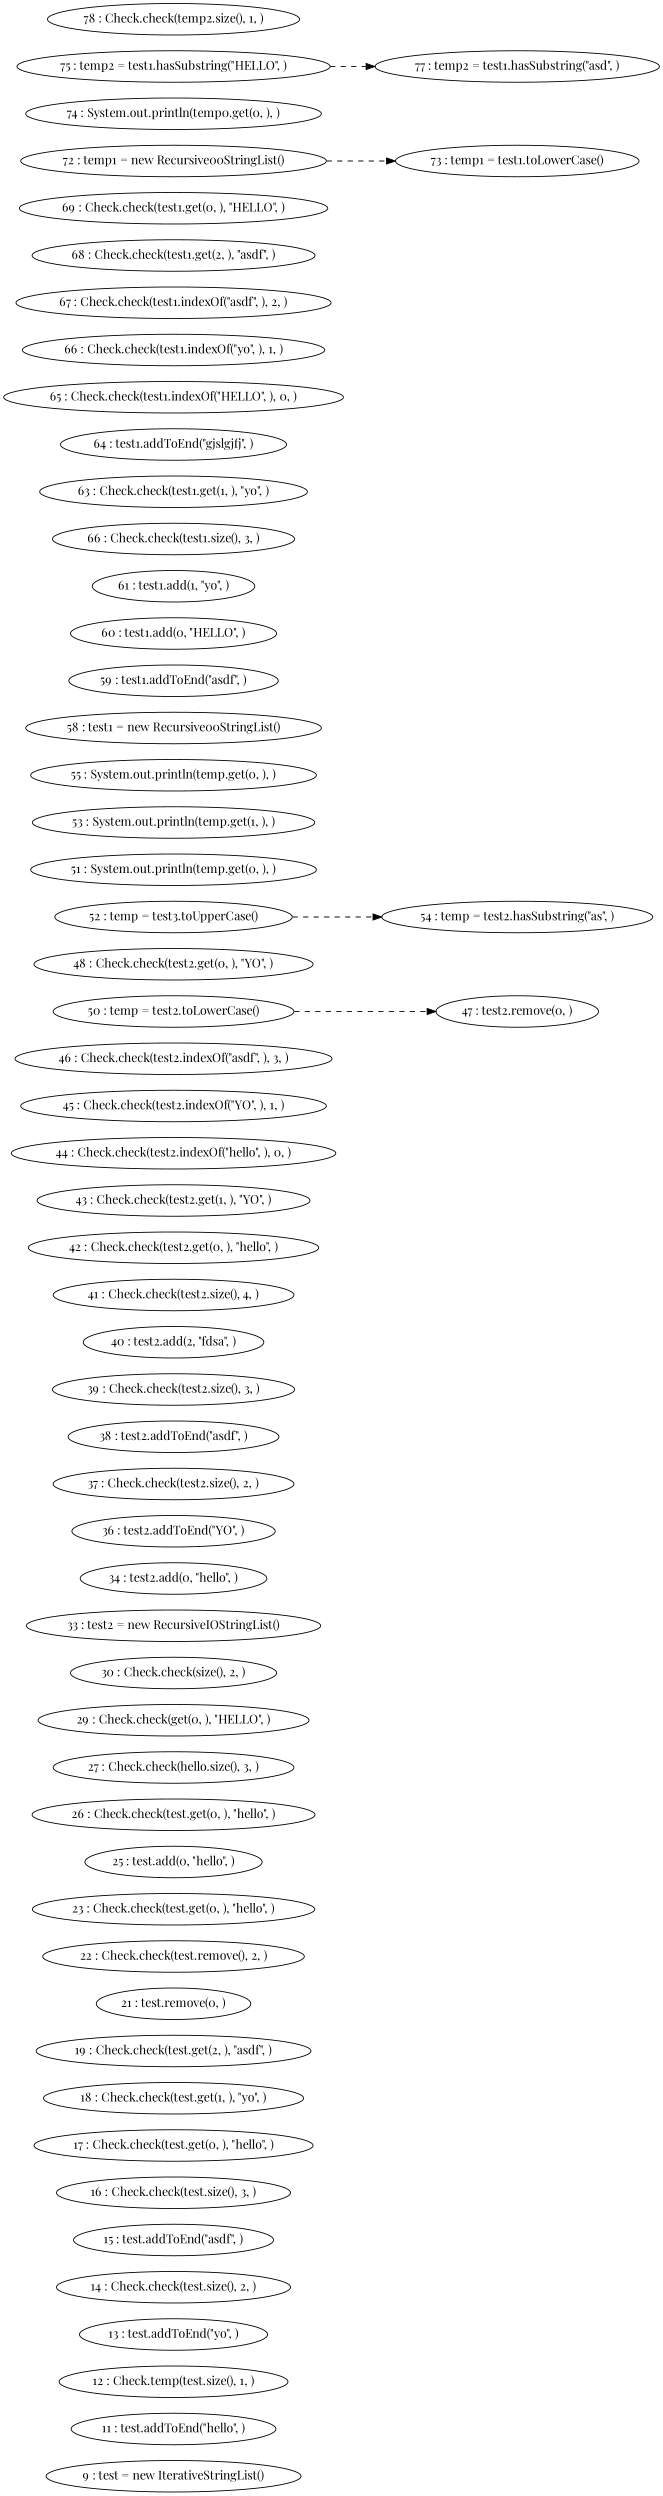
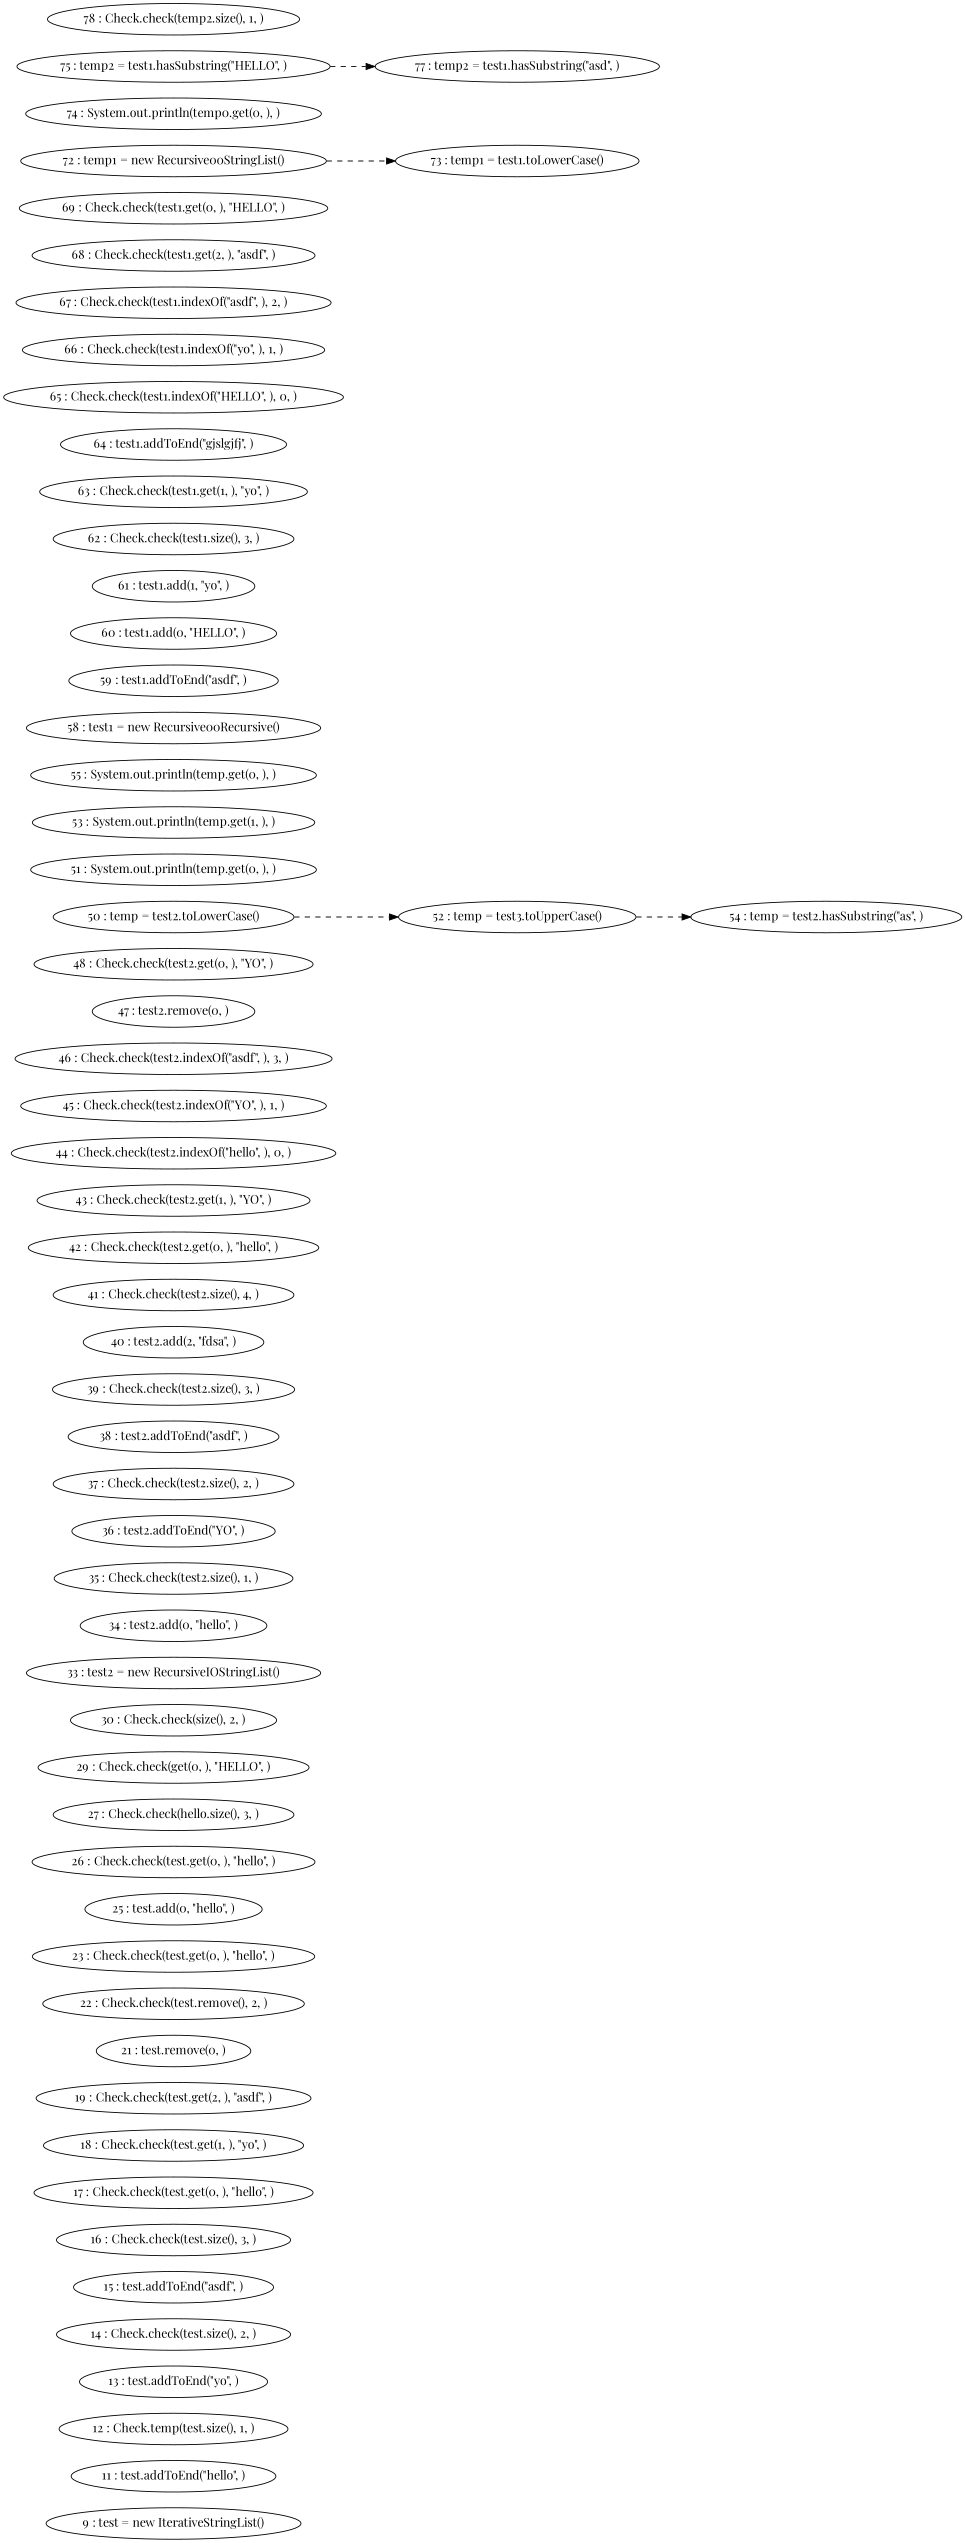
(174, 539) -> (174, 539)
(174, 728) -> (174, 728)
(361, 1012) -> (342, 917)
none -> (174, 1578)
